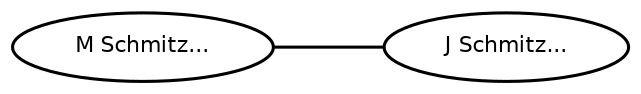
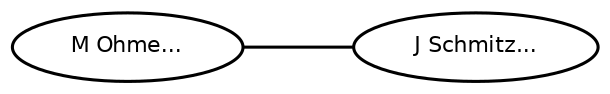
(143, 47) -> (128, 47)
